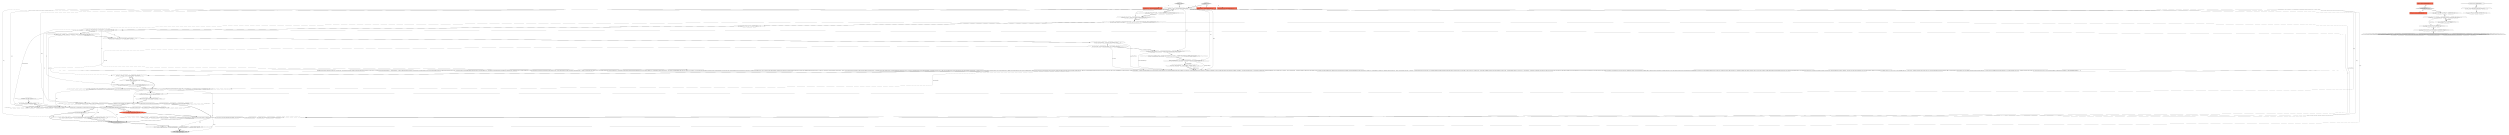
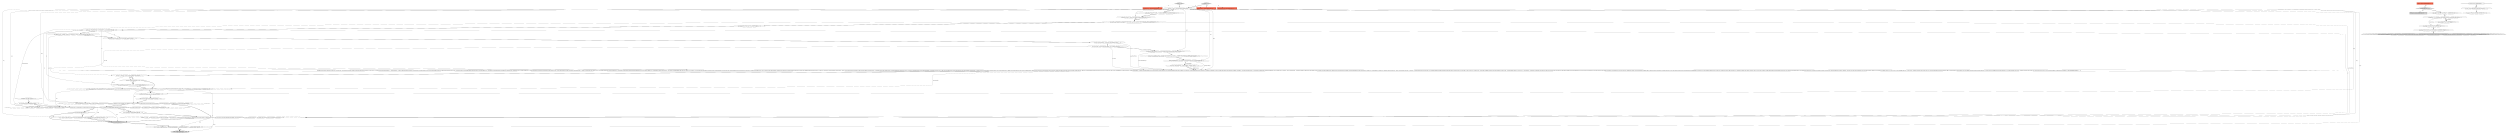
(2418, 13) -> (2418, 13)
(133, 112) -> (133, 112)
